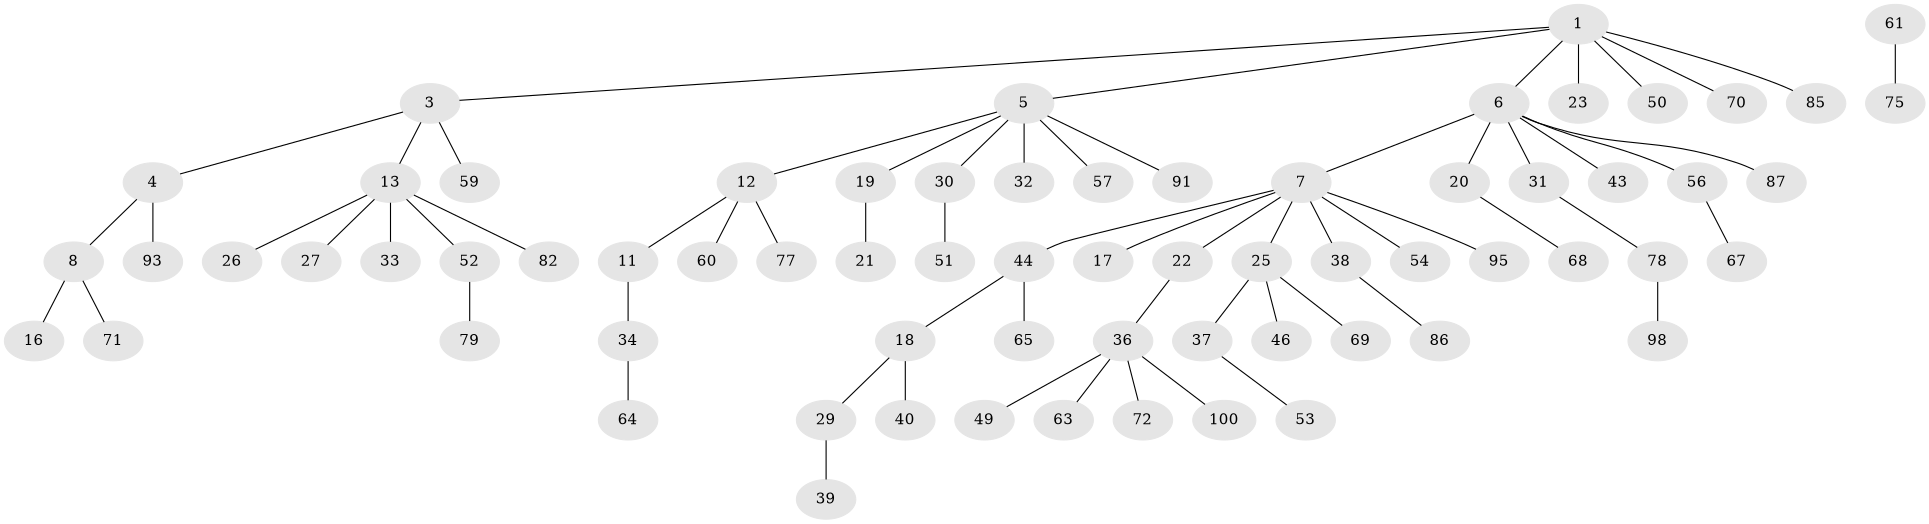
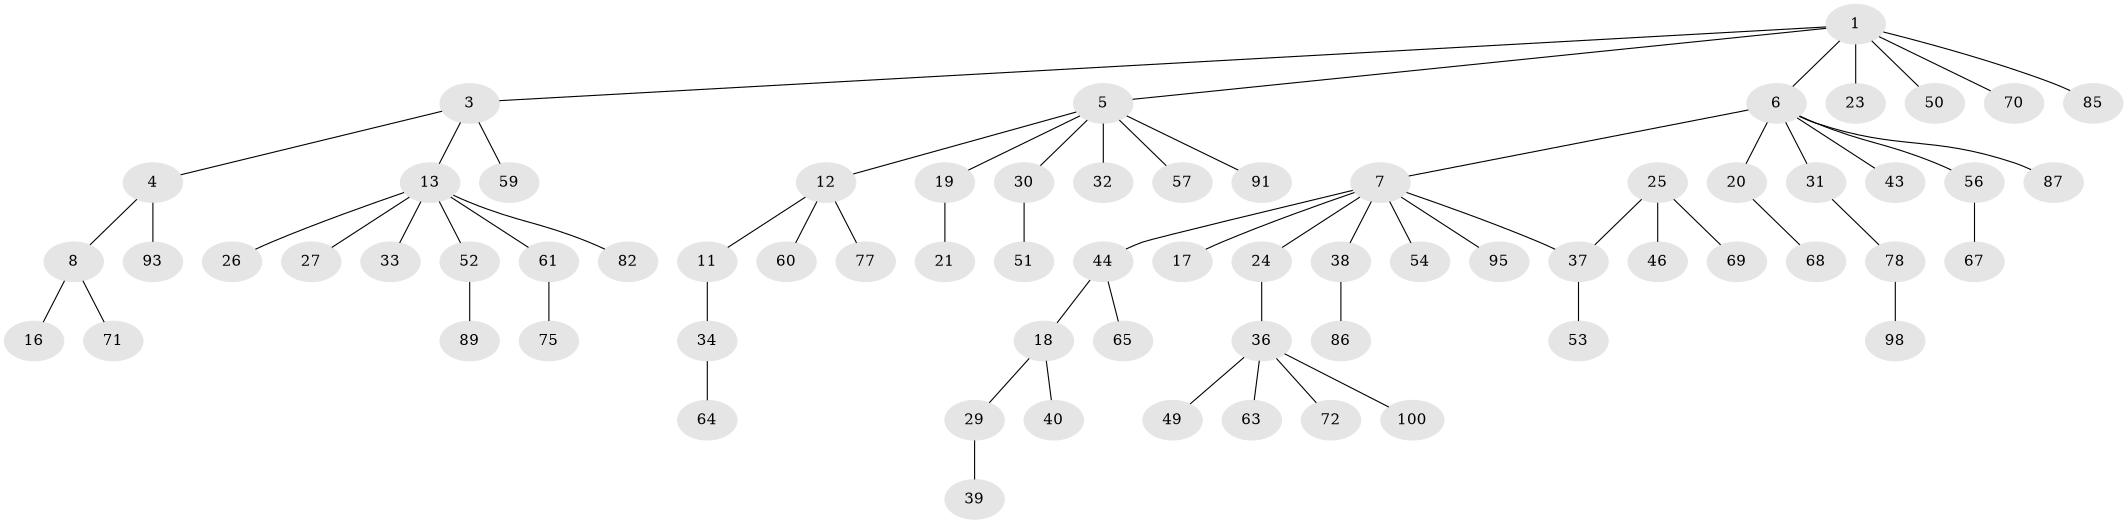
none -> (490, 222)
(1281, 222) -> (1481, 219)
(1182, 262) -> (1262, 262)
(470, 341) -> (470, 341)
